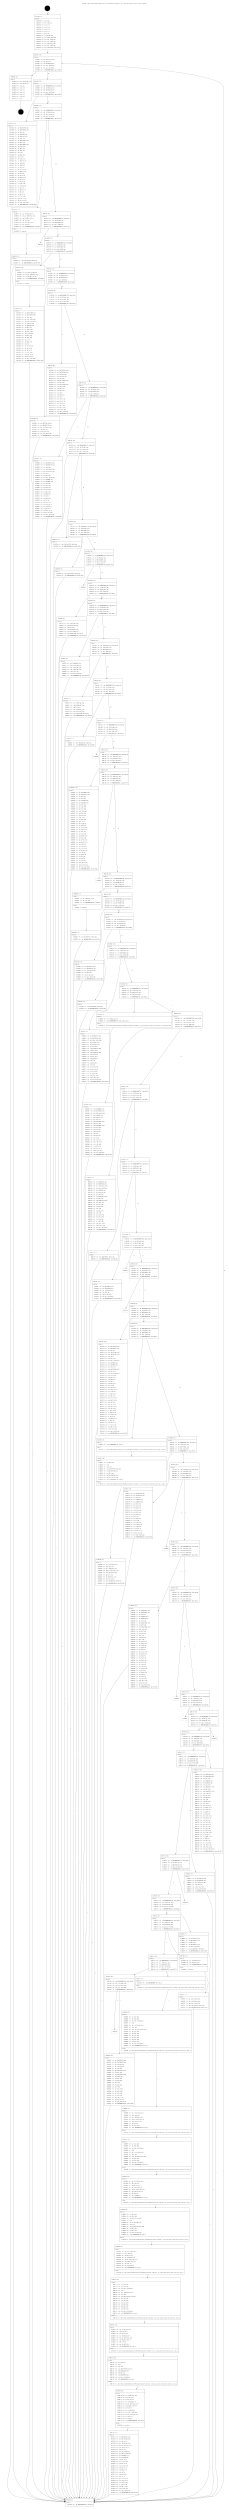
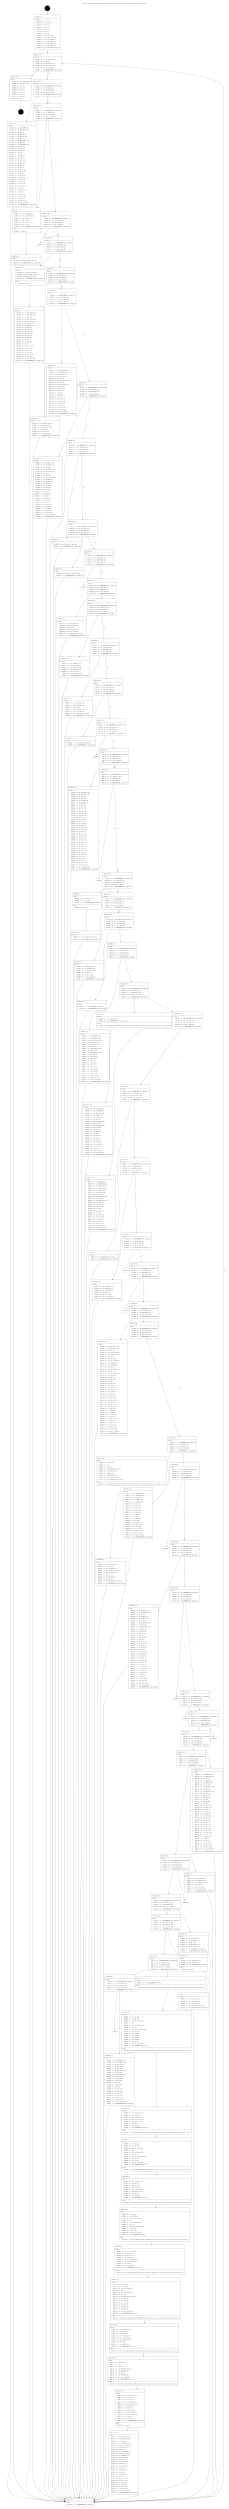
(131, 1445) -> none
